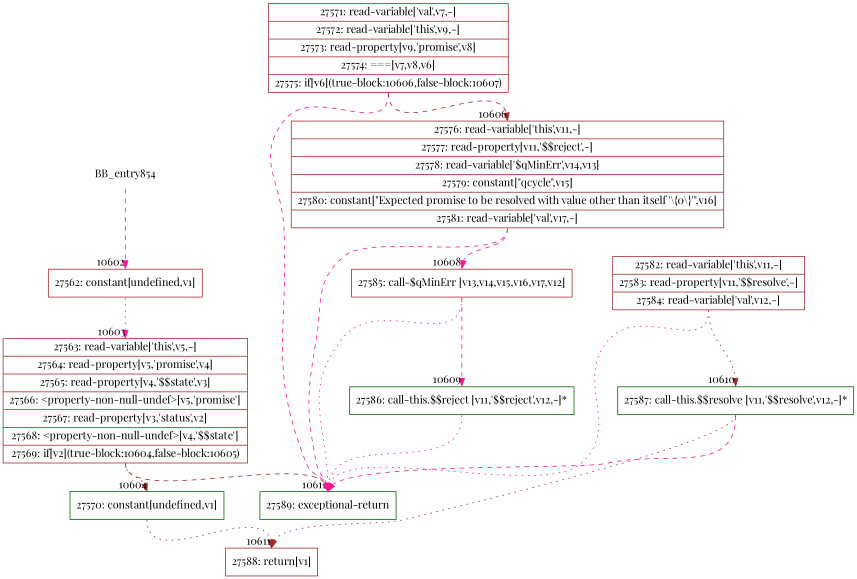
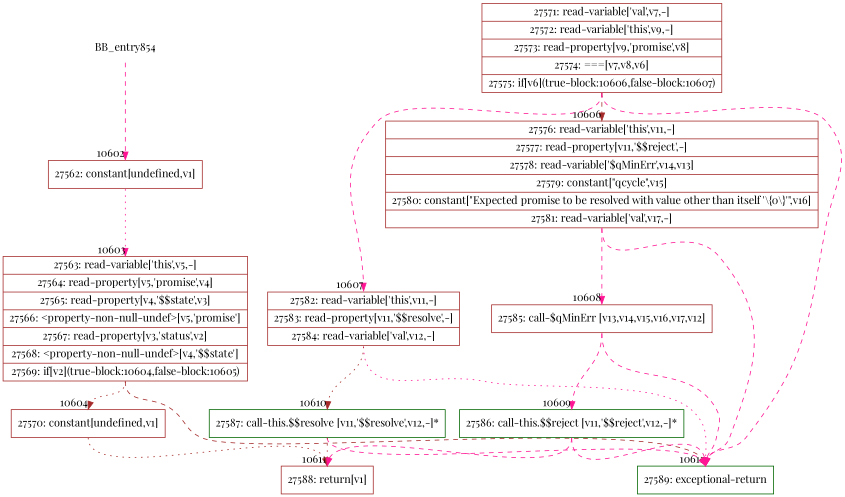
none -> (408, 110)
(339, 343) -> (679, 381)
none -> (428, 450)
(399, 453) -> (627, 454)
(147, 506) -> (88, 424)
